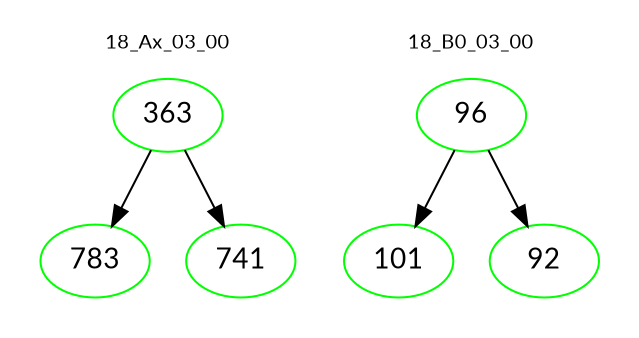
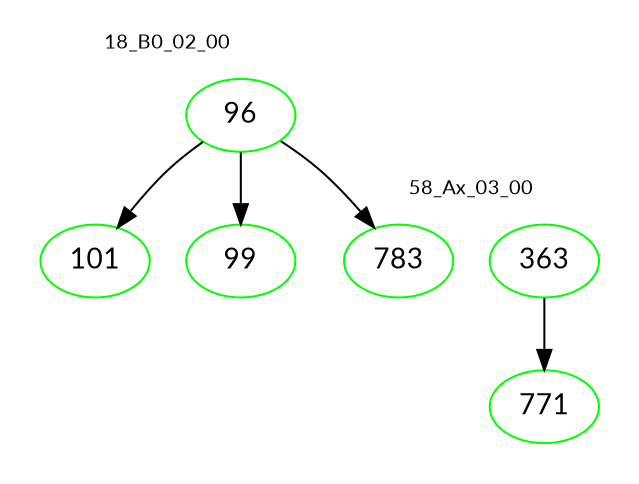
(168, 44) -> (472, 189)
(472, 44) -> (168, 44)
(136, 179) -> (341, 190)
(241, 261) -> (544, 407)
(544, 261) -> (241, 261)
